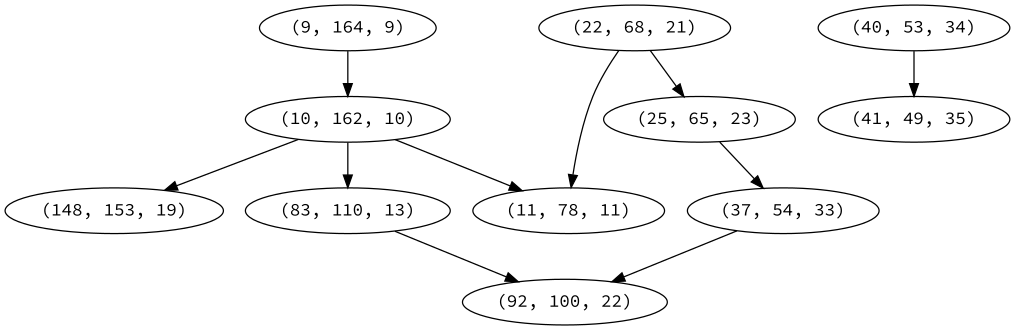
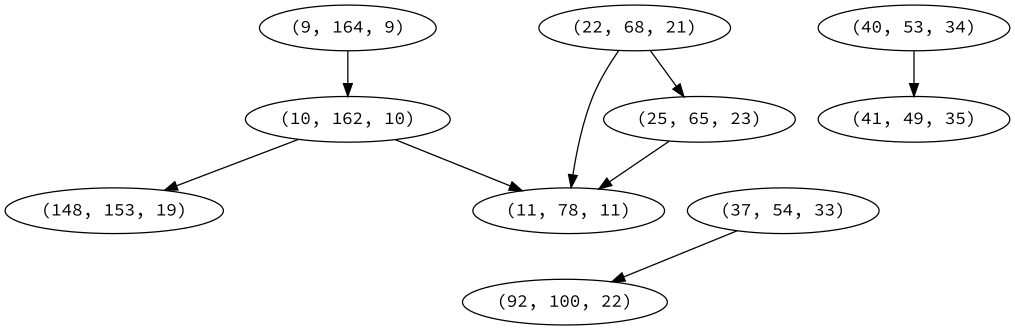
(737, 160) -> (639, 161)
(348, 211) -> none
